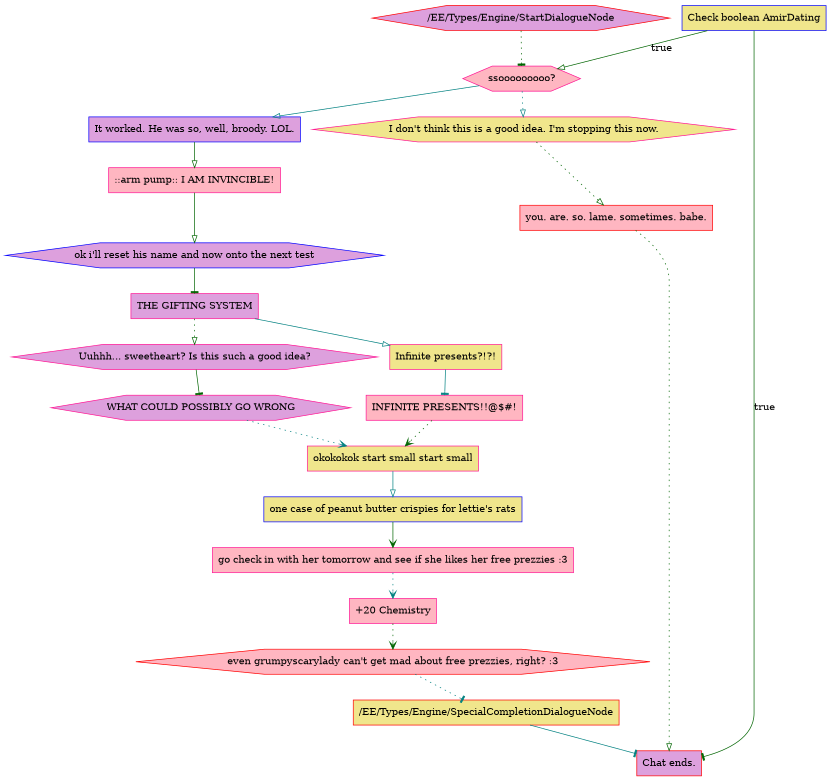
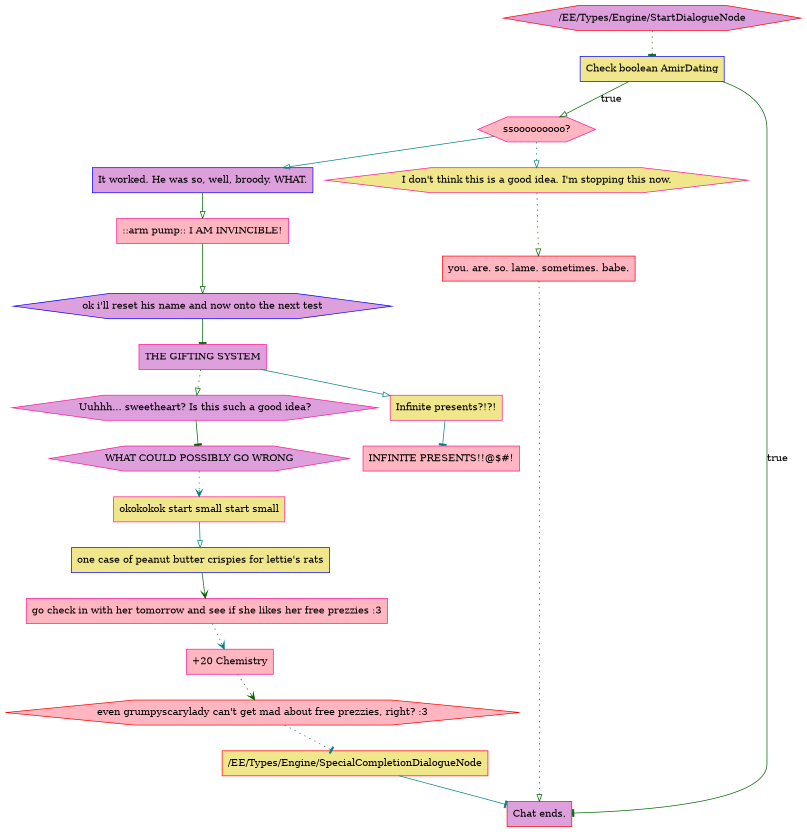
(521, 47) -> (652, 42)
(195, 129) -> (203, 180)
(421, 431) -> none
